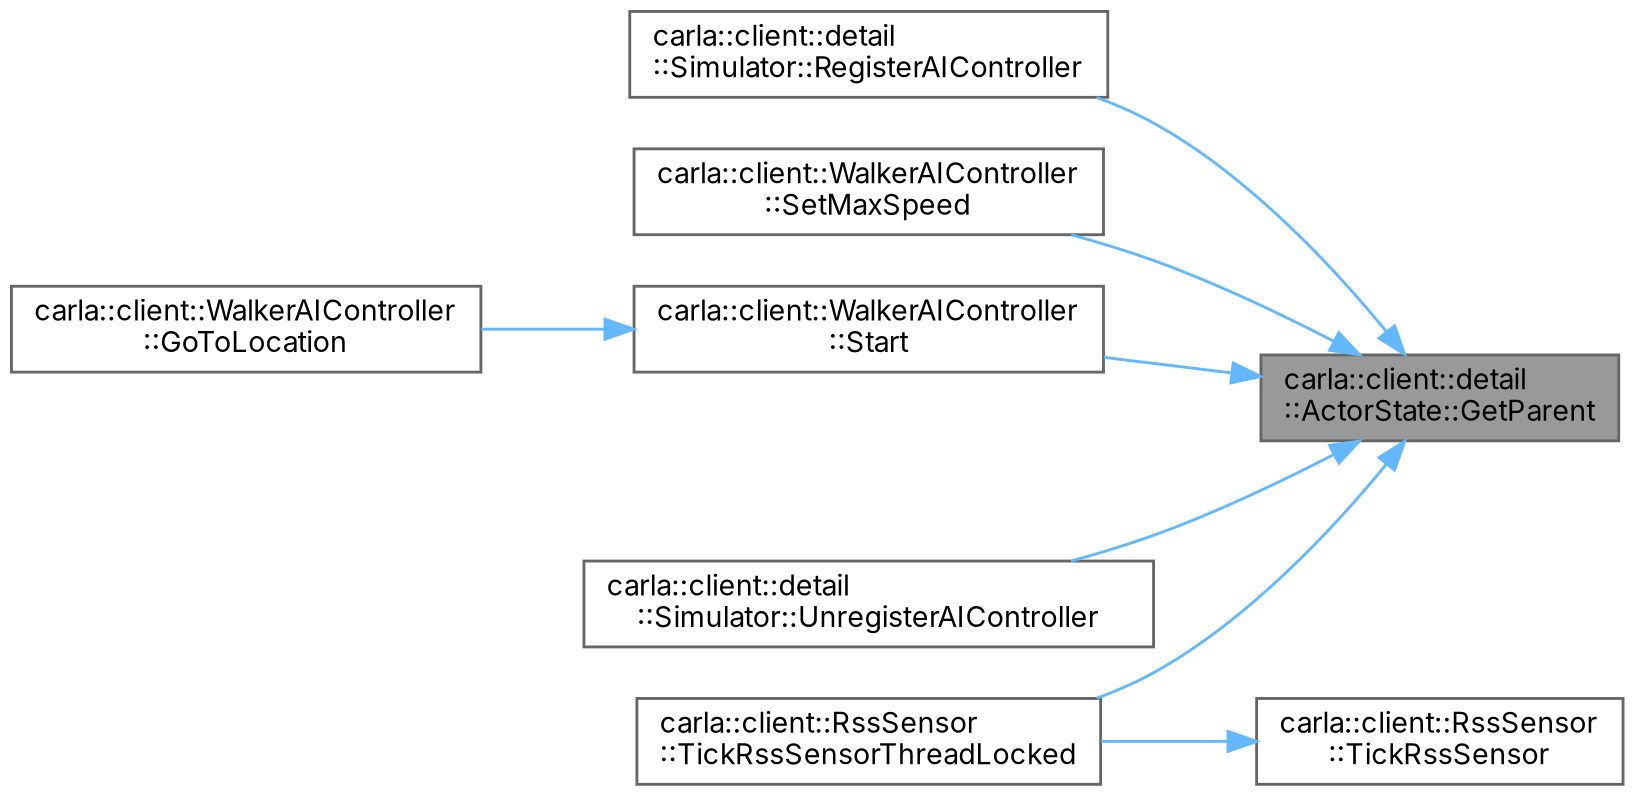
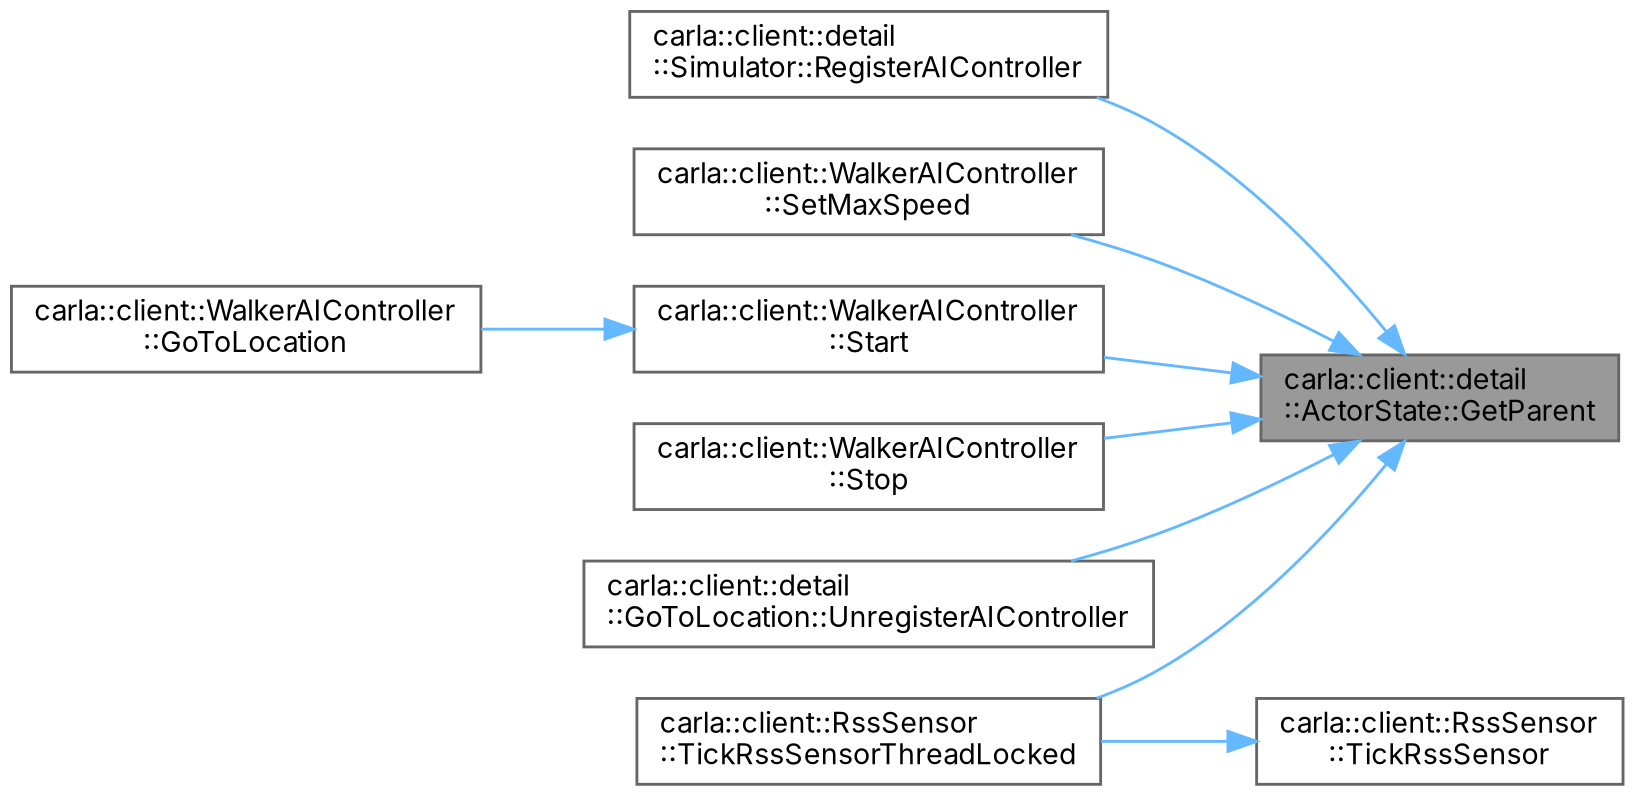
none -> (869, 467)
(869, 604) -> (869, 604)
